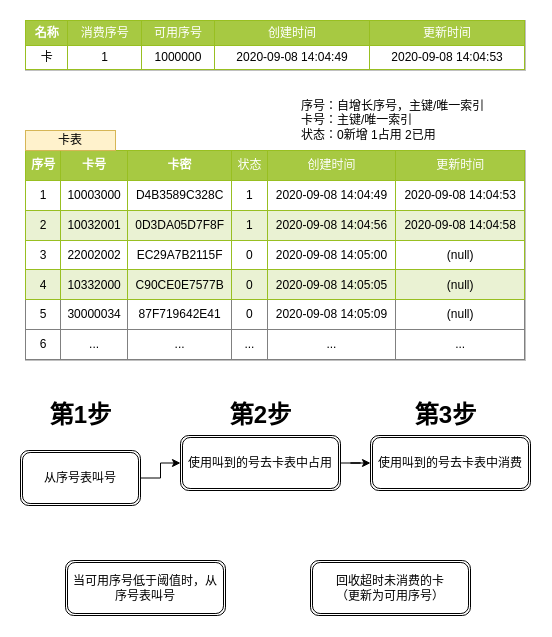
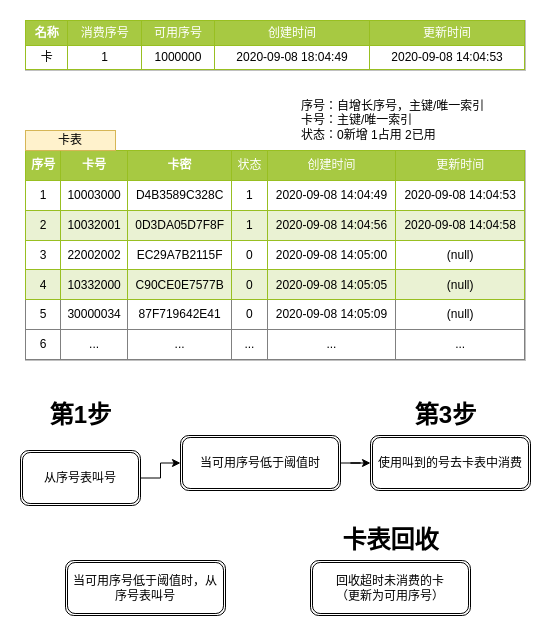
(276, 35) -> (276, 35)
(261, 416) -> none
(261, 464) -> (261, 464)
none -> (391, 541)
